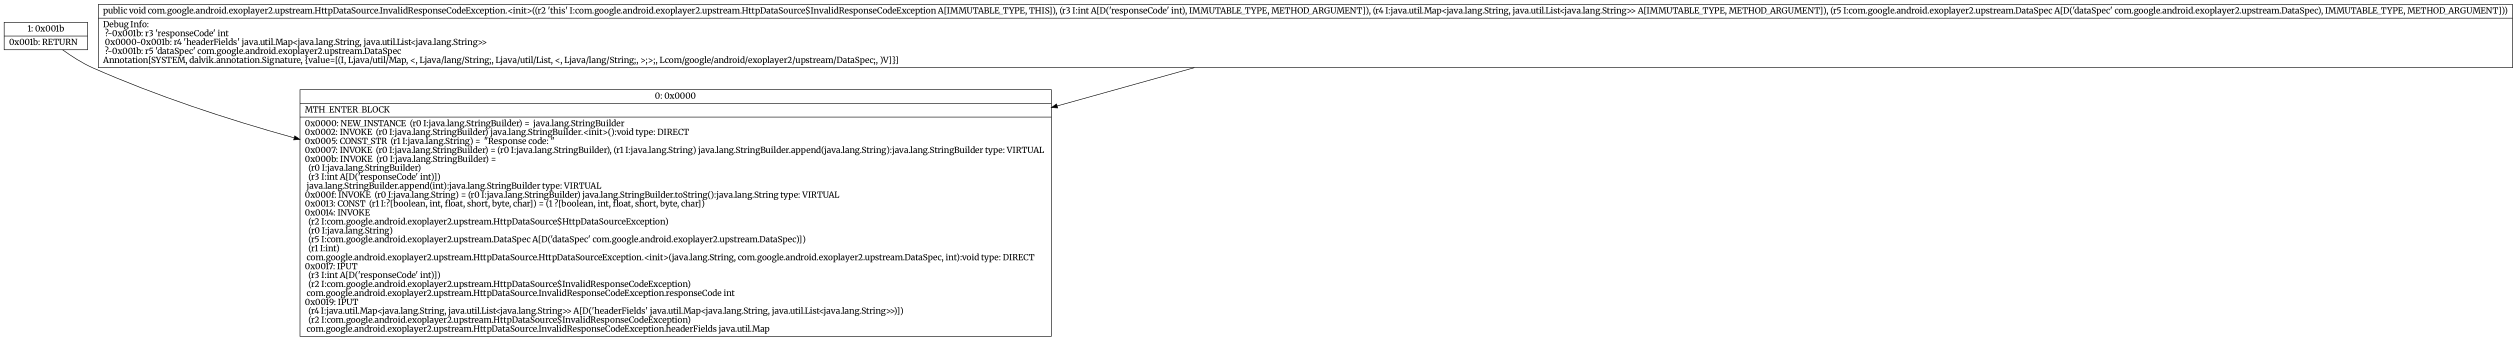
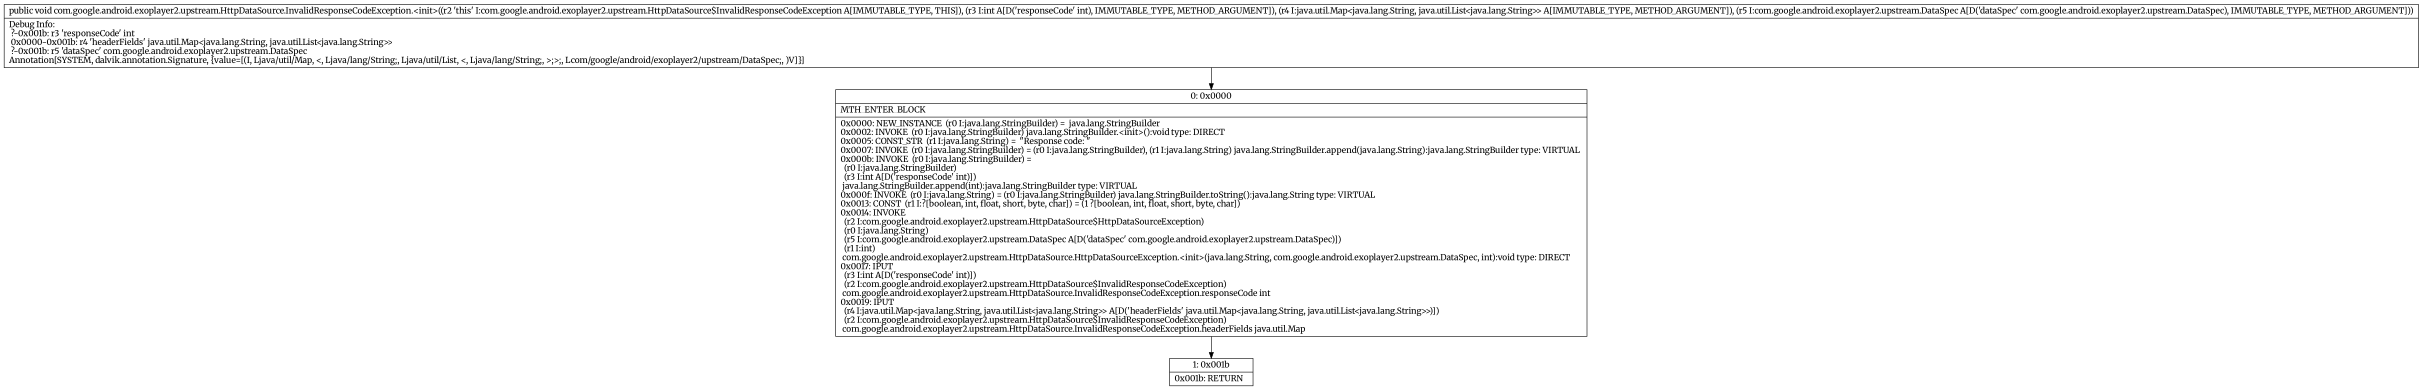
(176, 101) -> (1211, 344)
